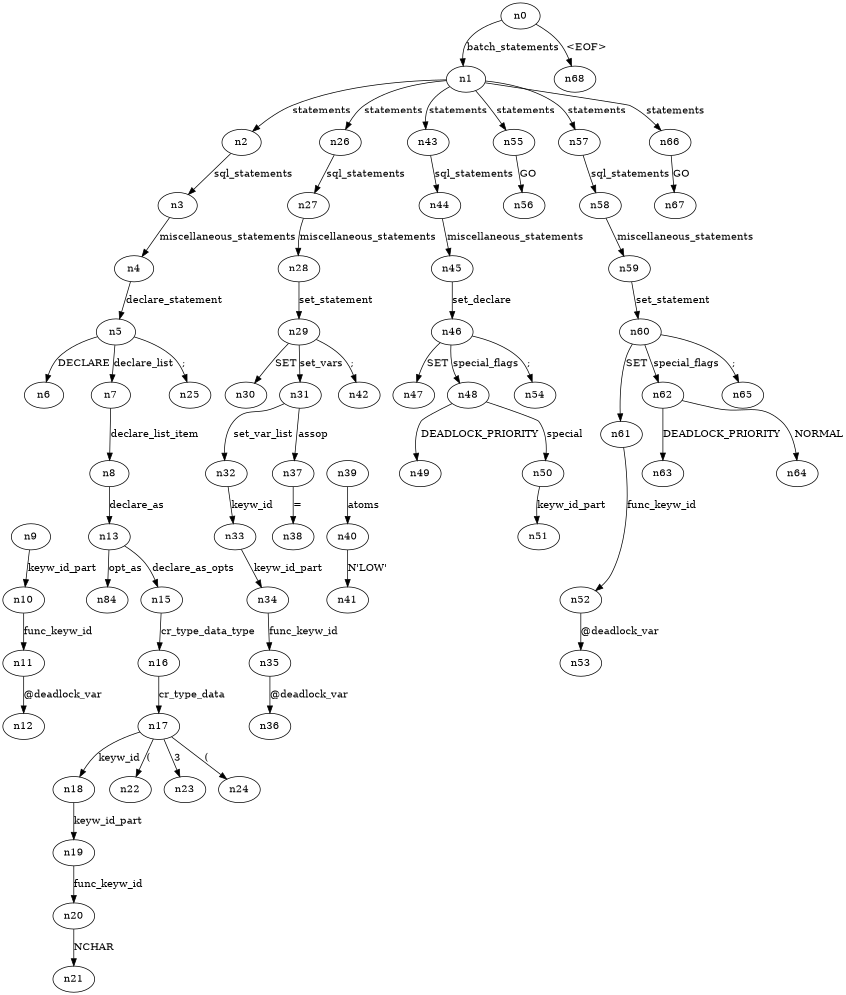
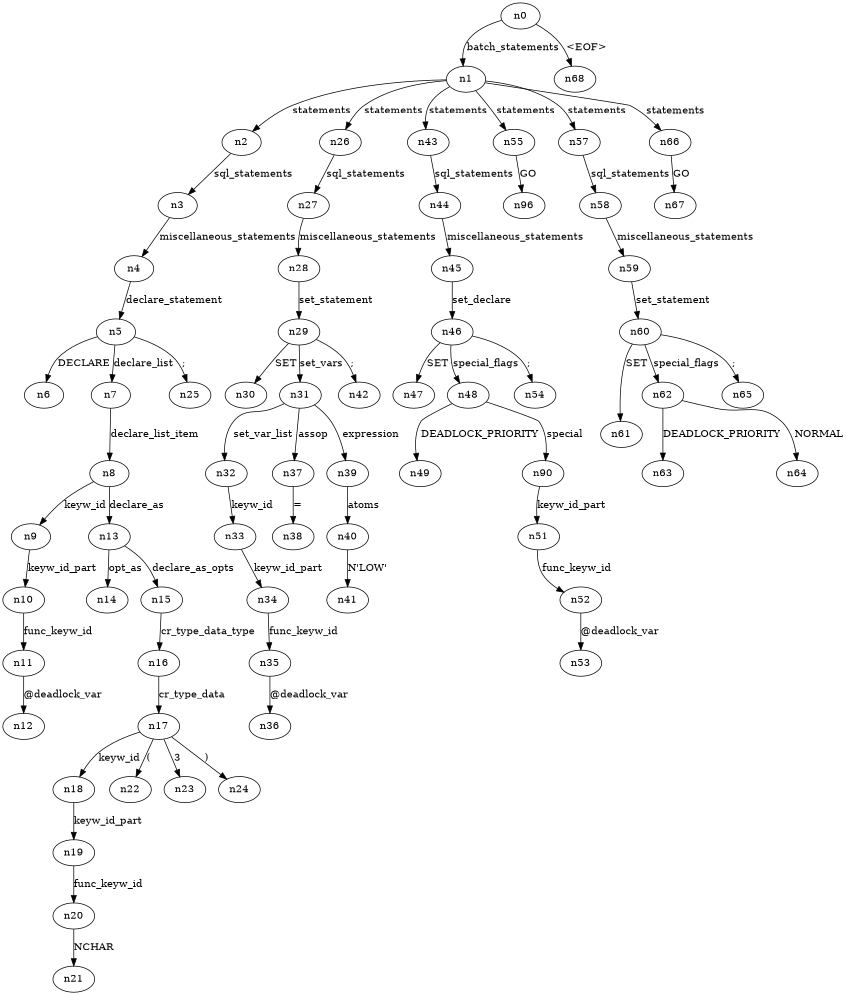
(524, 206) -> (524, 206)
none -> (334, 426)
(543, 474) -> (543, 474)
none -> (67, 498)
(626, 520) -> (542, 572)
(107, 600) -> (107, 600)
(207, 758) -> (207, 758)
